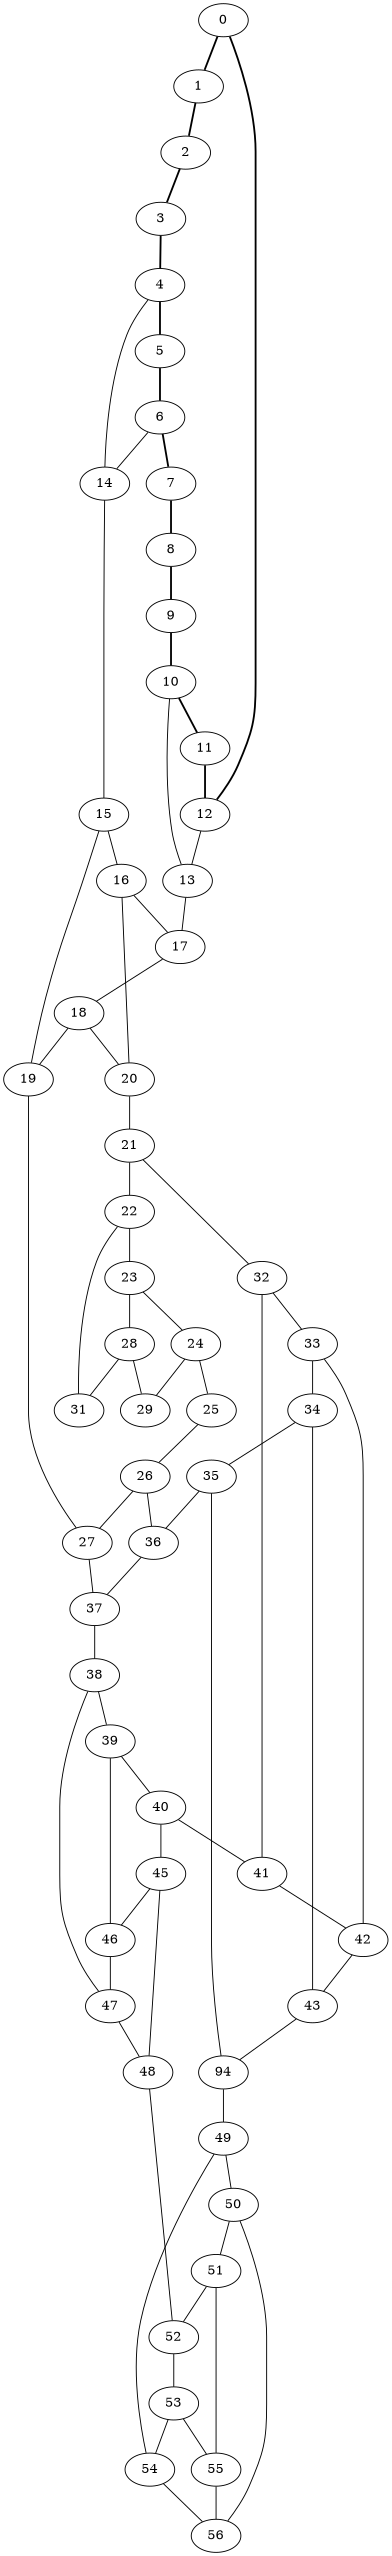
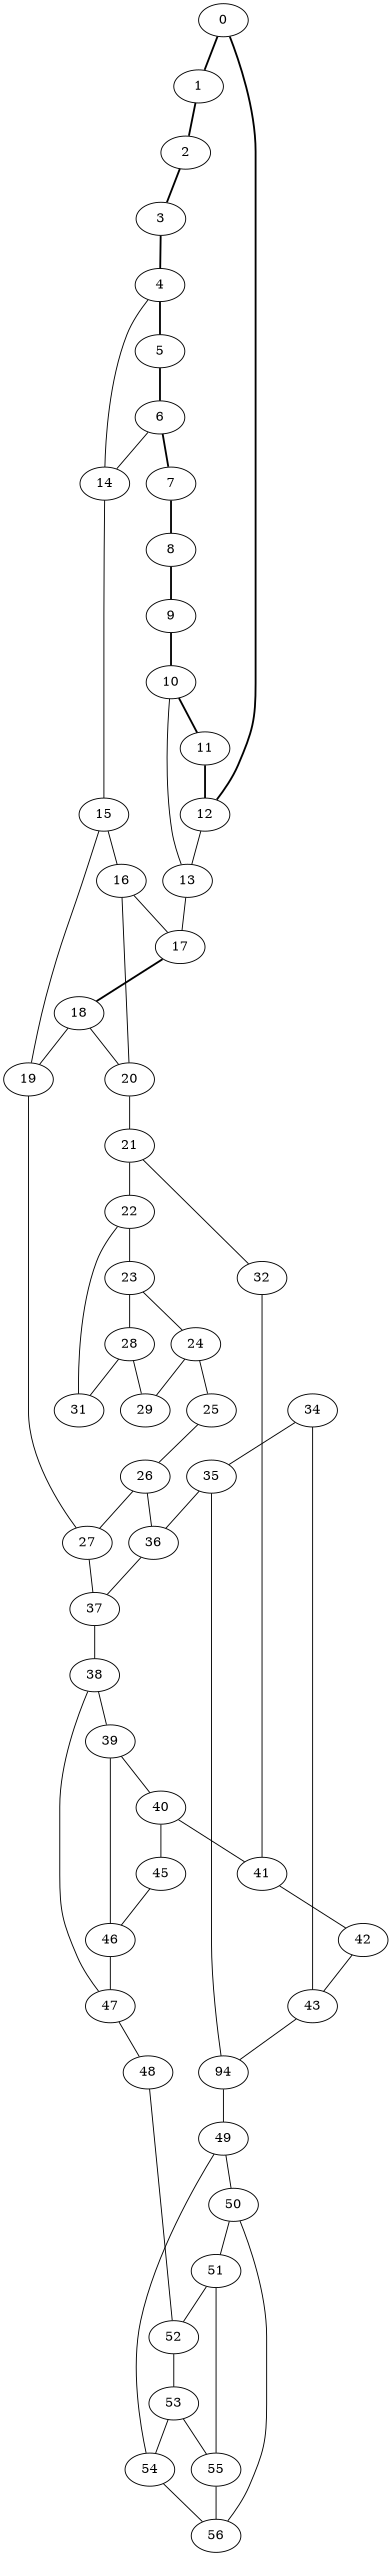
(131, 979) -> (131, 979)
(313, 1344) -> none
(154, 1973) -> none
